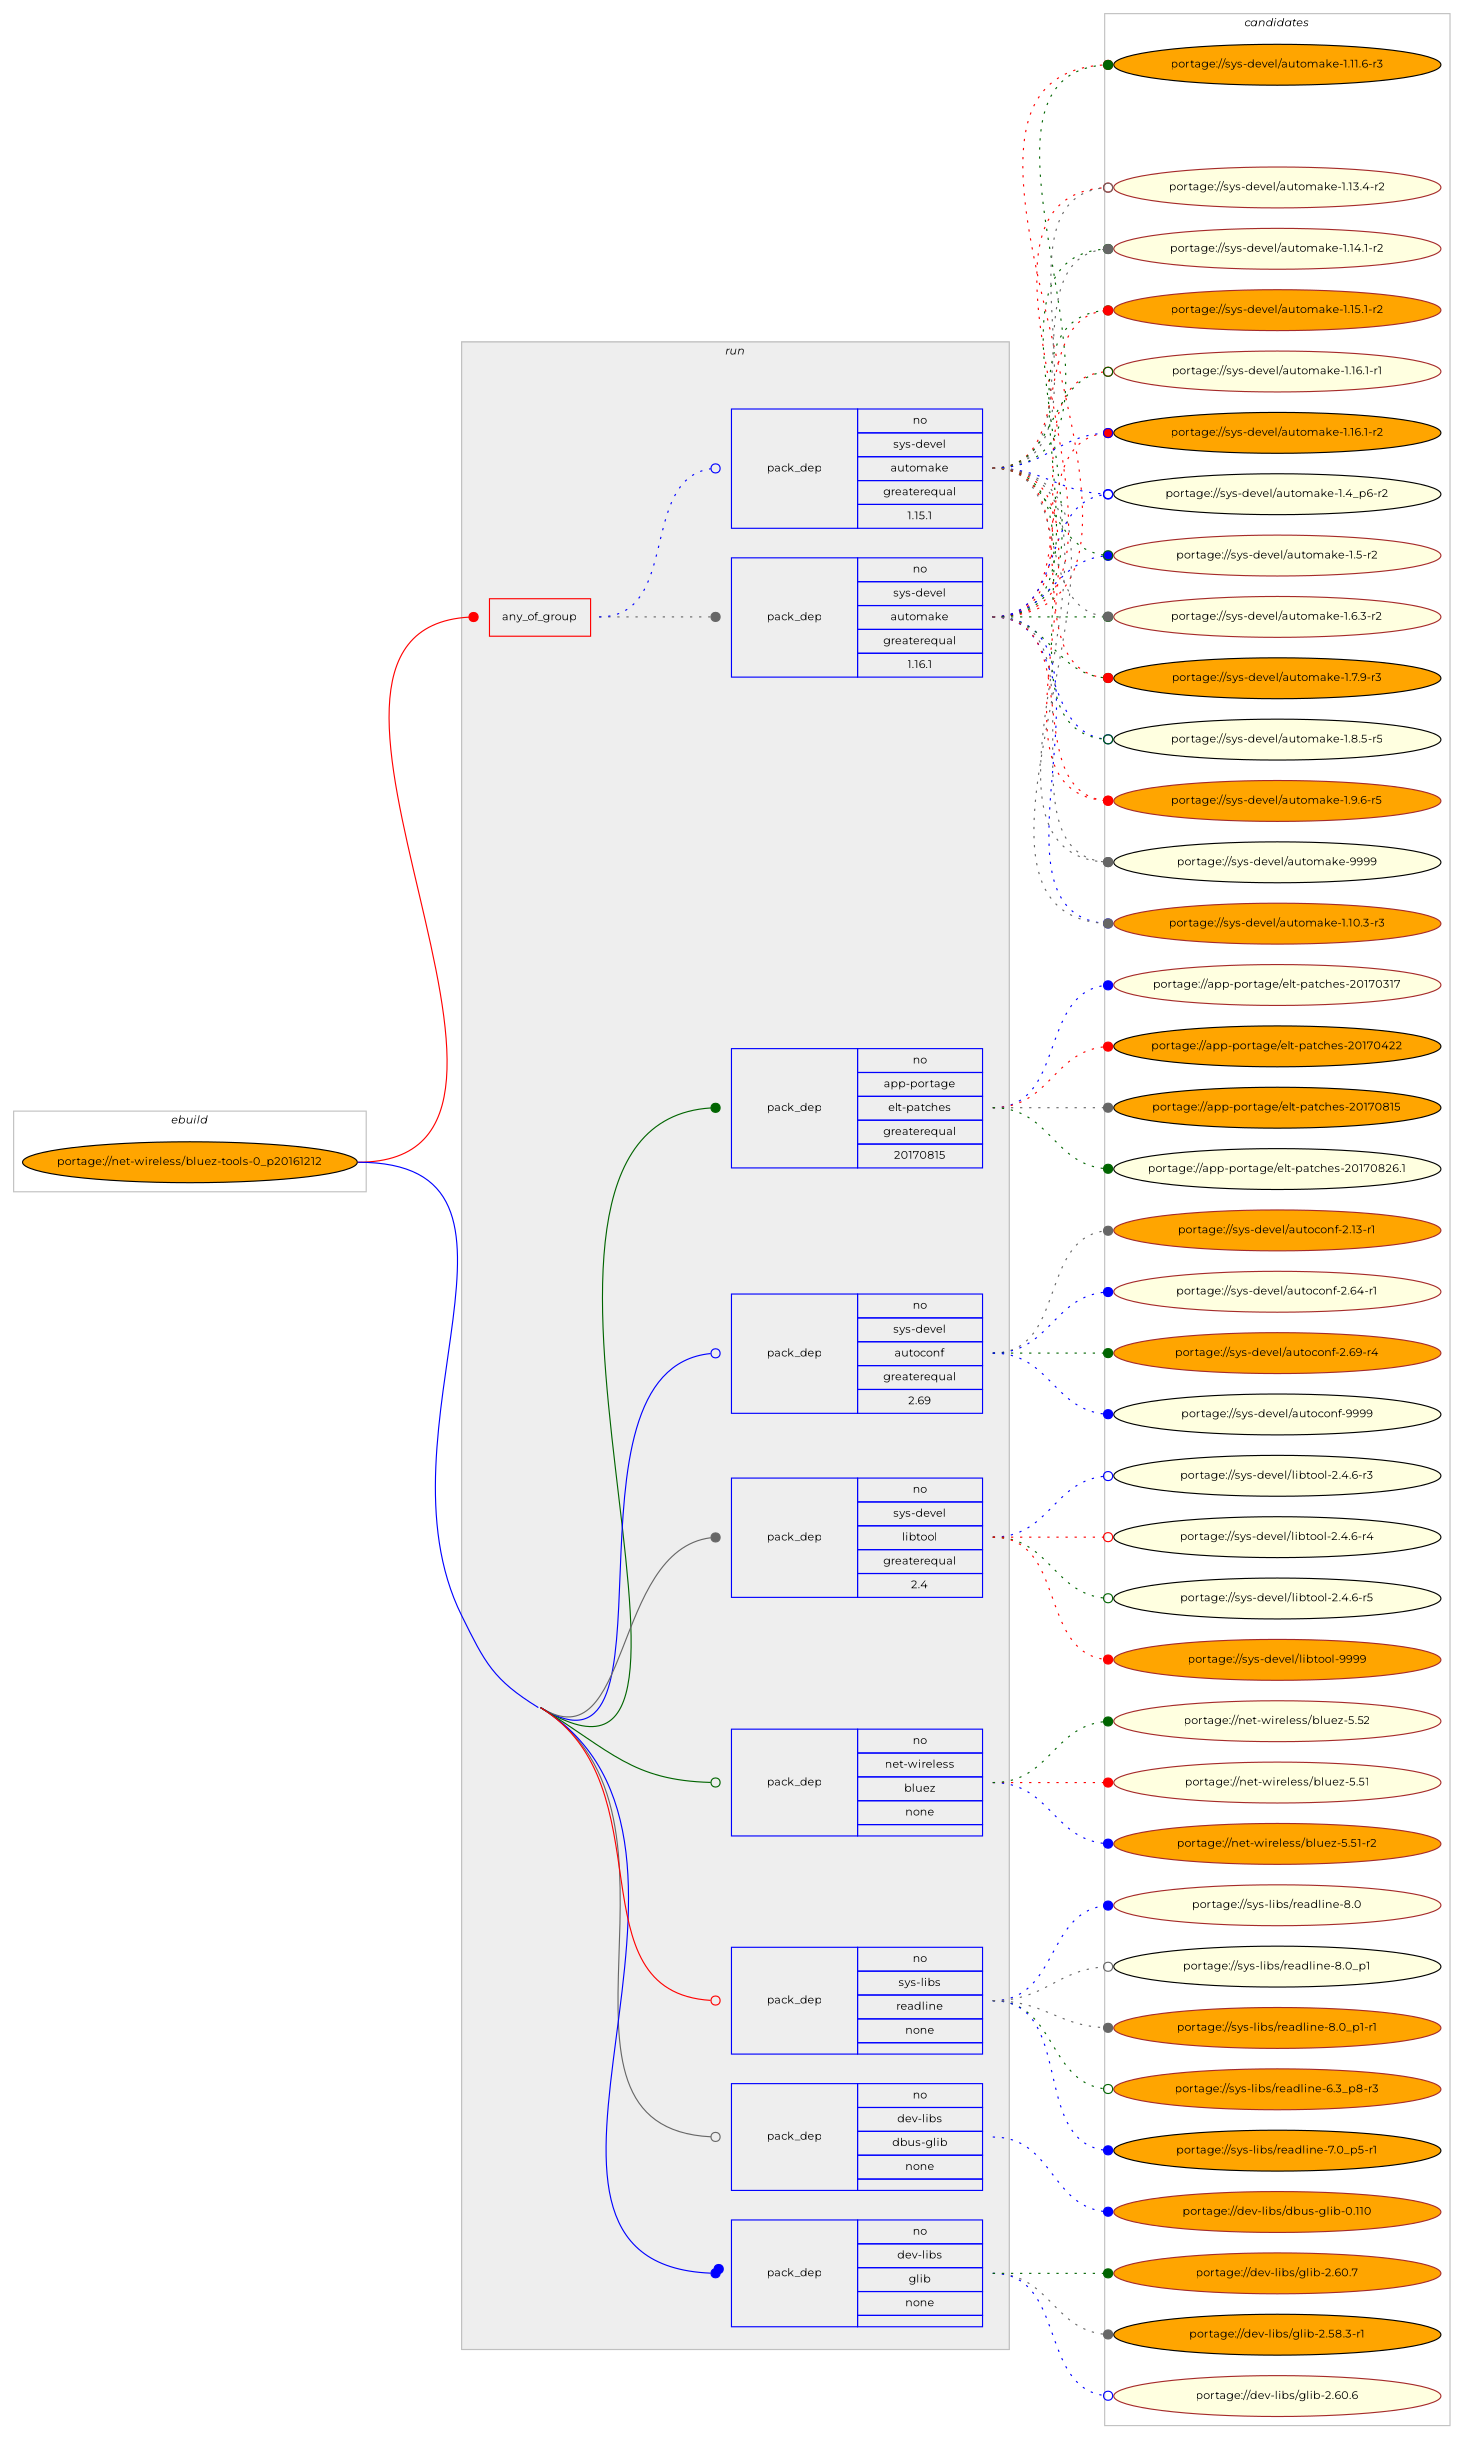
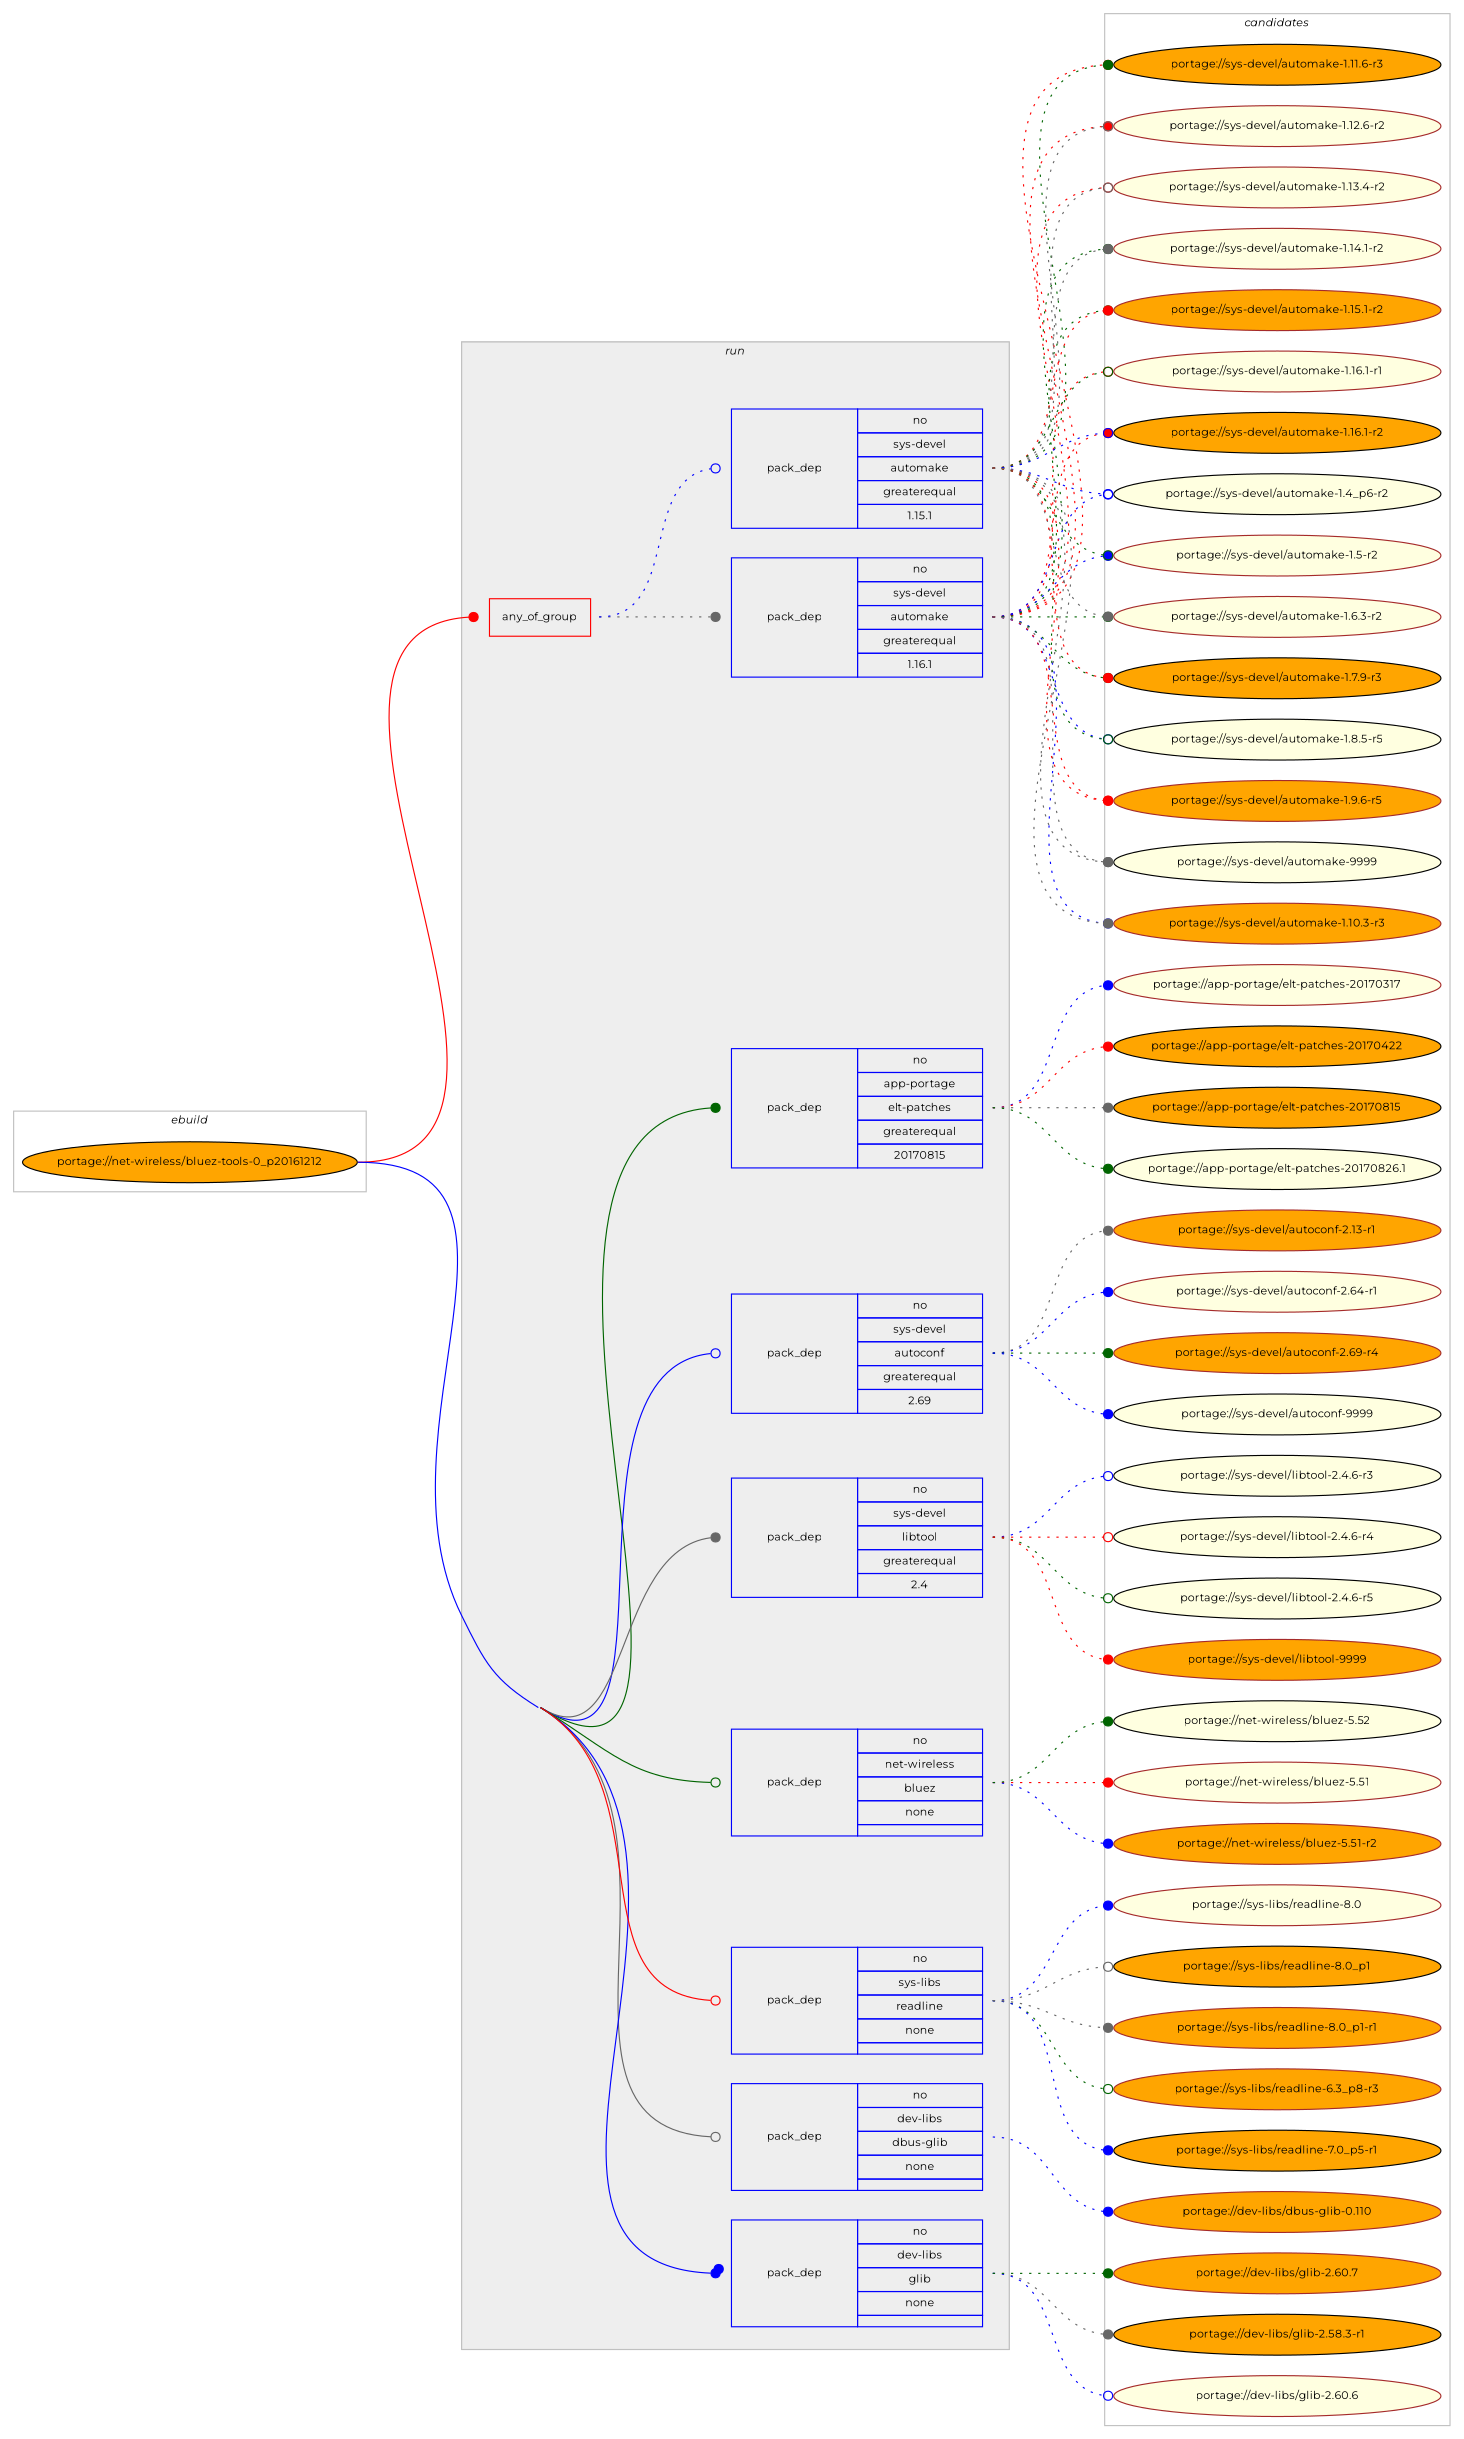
none -> (1277, 126)
(1277, 1721) -> (1277, 1721)
(1277, 1967) -> (1277, 1967)
